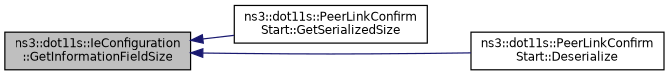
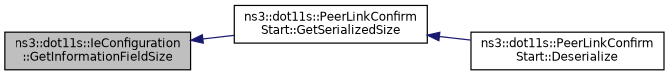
(337, 54) -> (455, 38)
